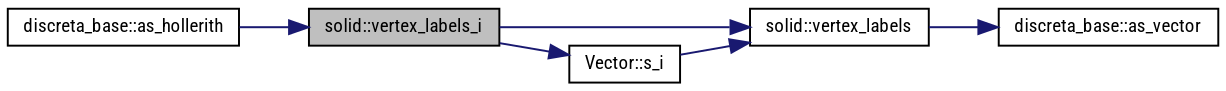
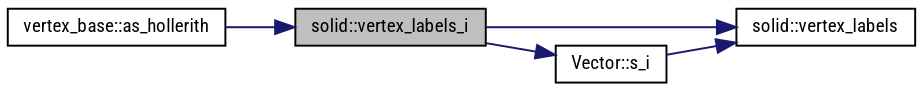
(123, 27) -> (117, 27)
(1109, 27) -> none
